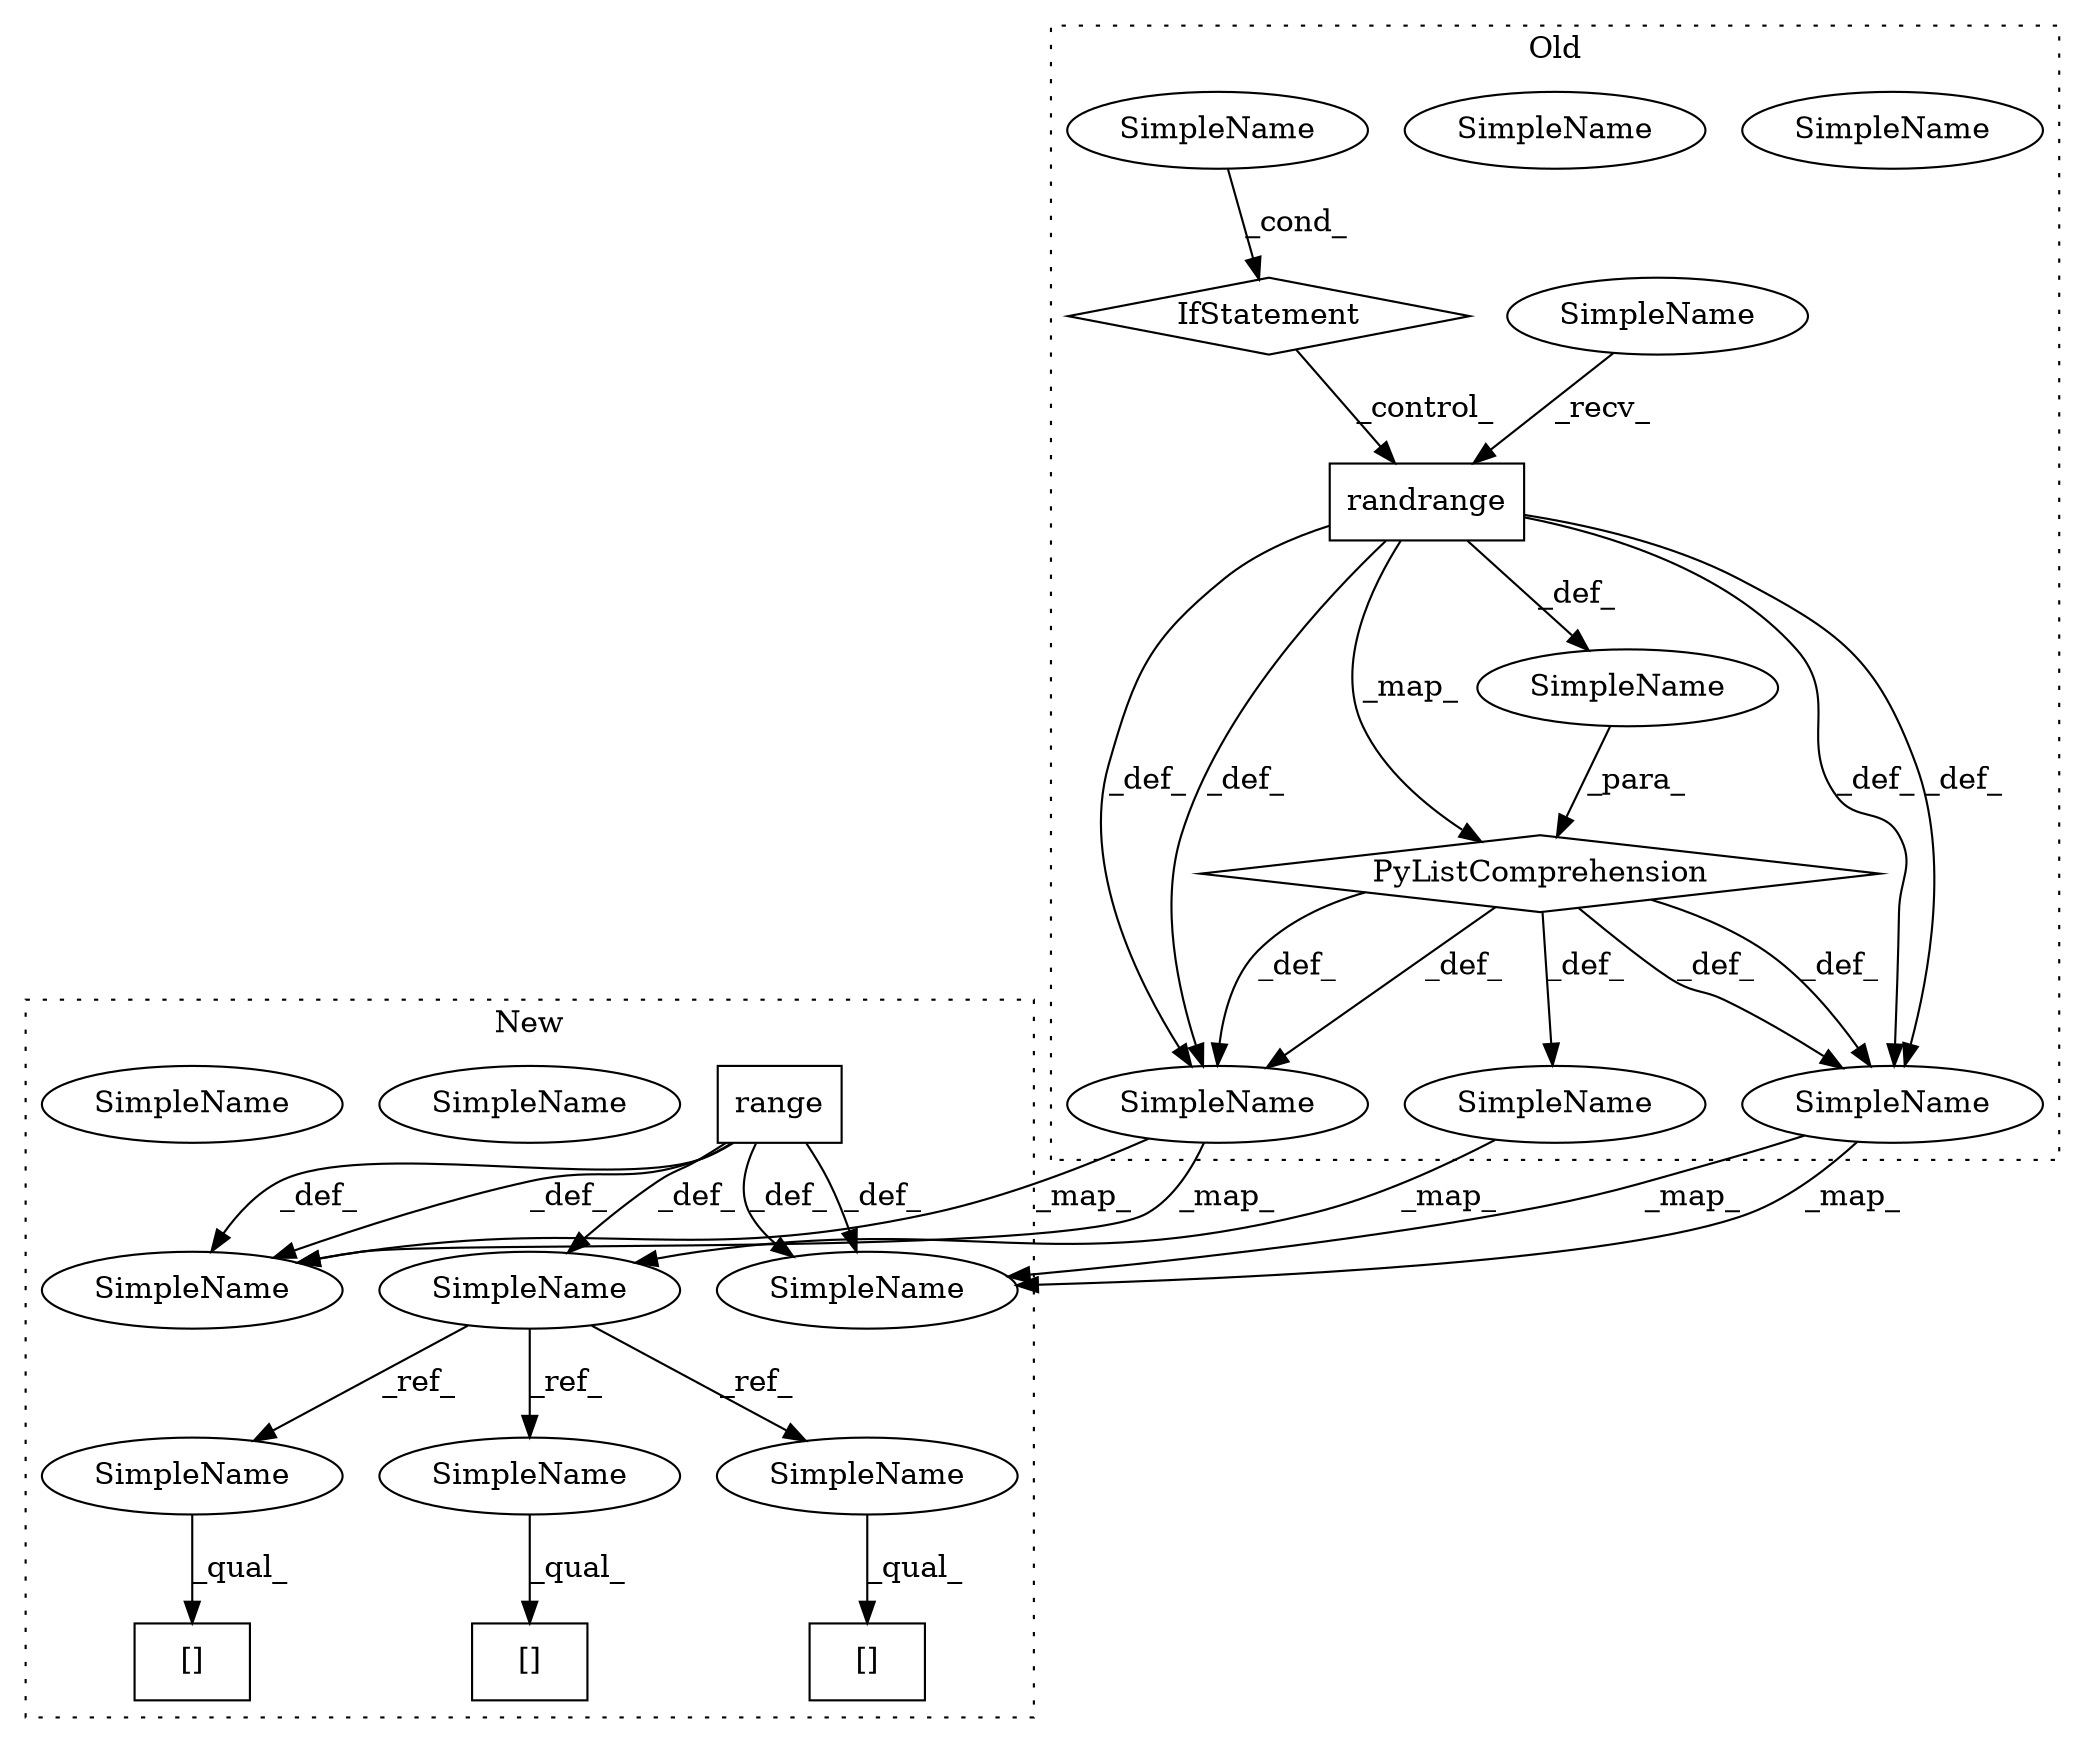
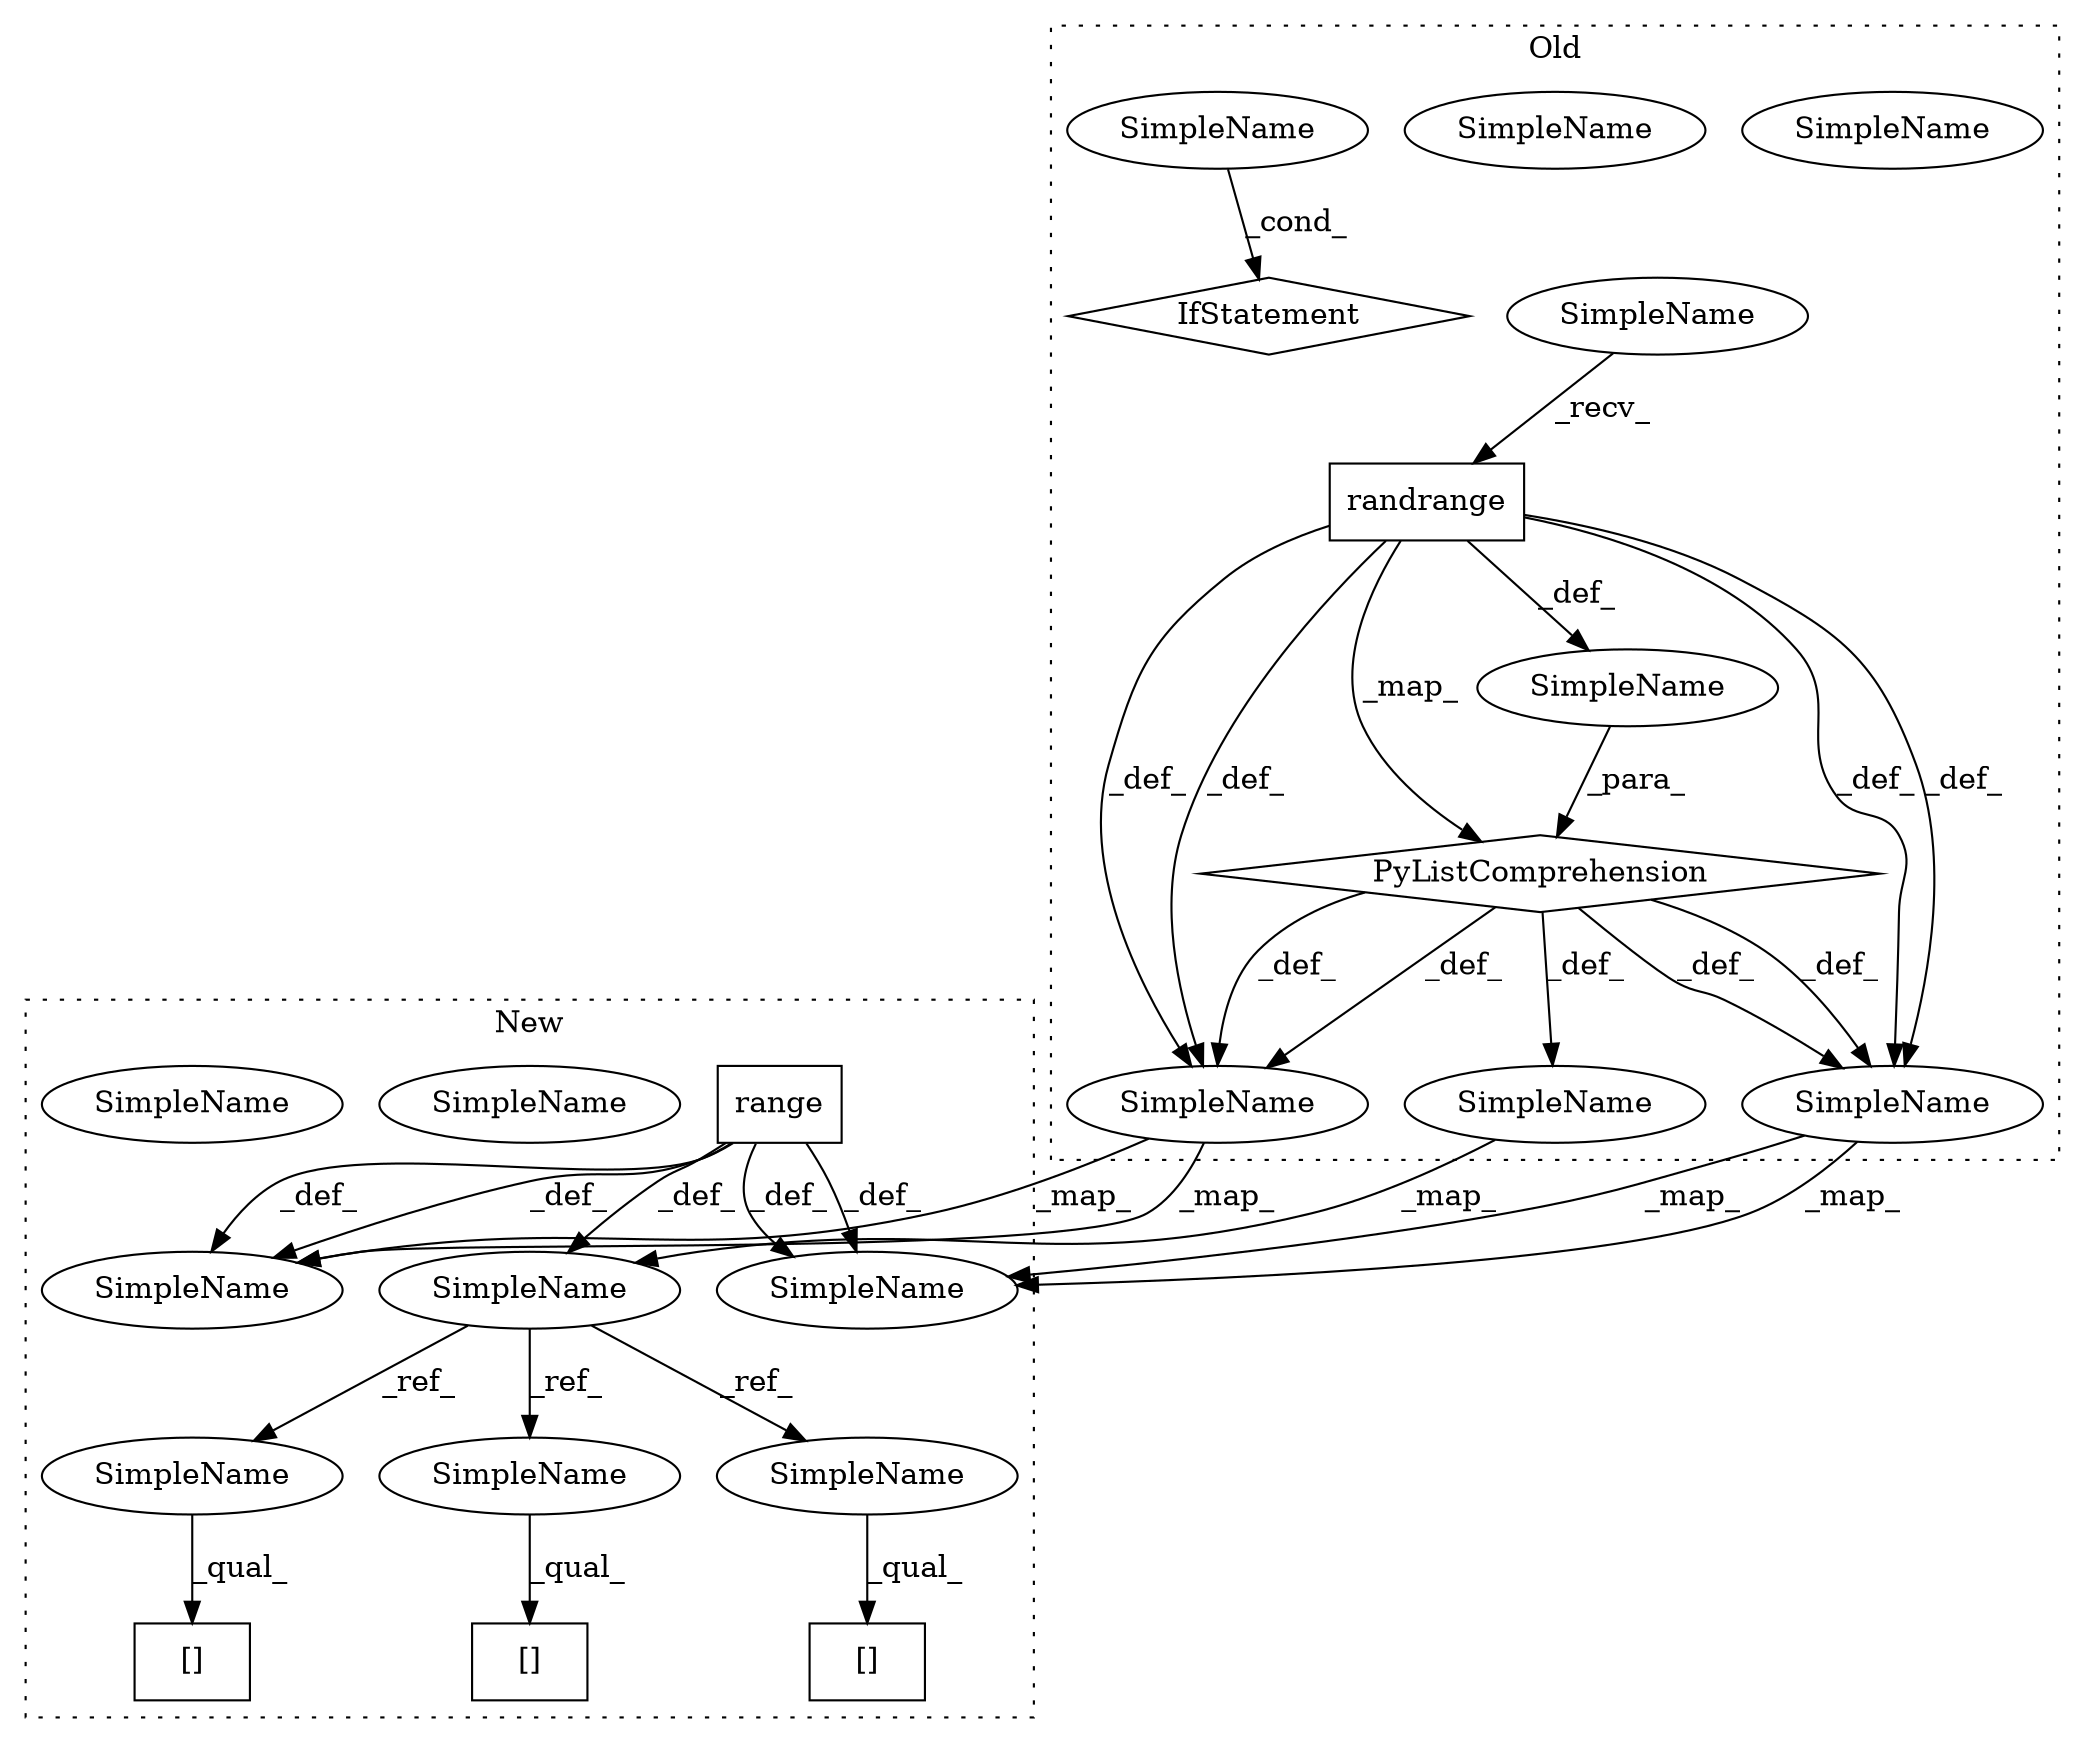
(1338, 398) -> none
